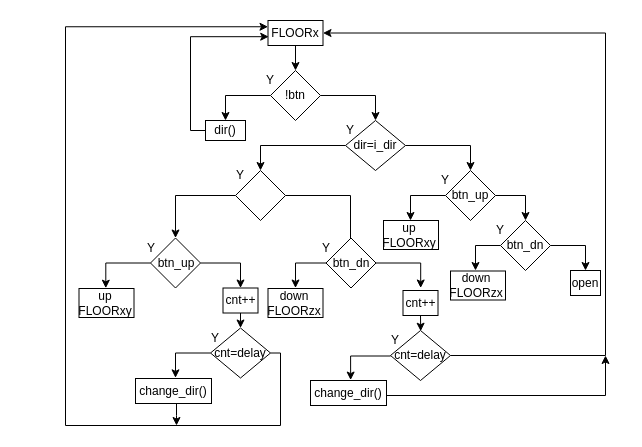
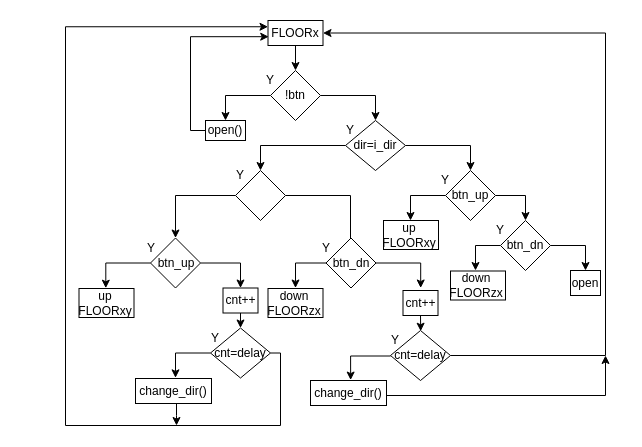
(226, 131) -> (226, 131)
